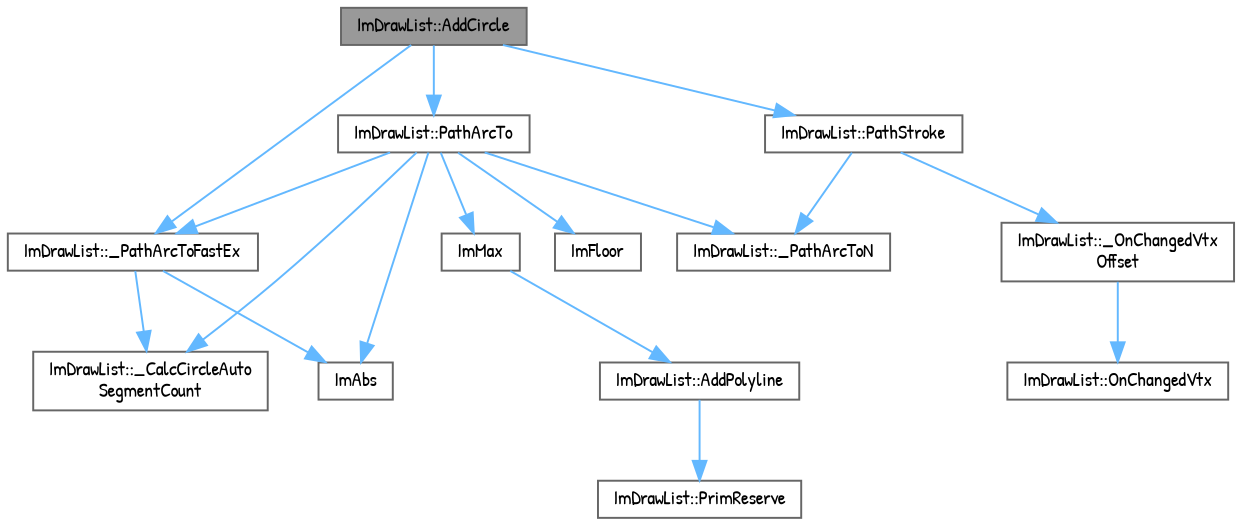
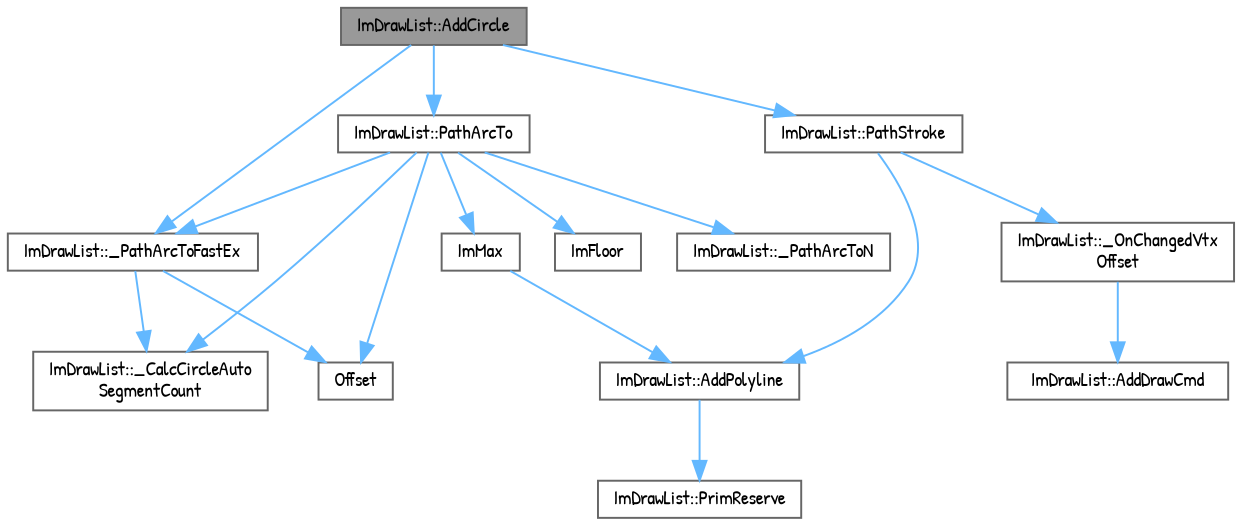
(829, 185) -> (910, 278)
(356, 381) -> (356, 381)
(1118, 381) -> (1118, 381)
